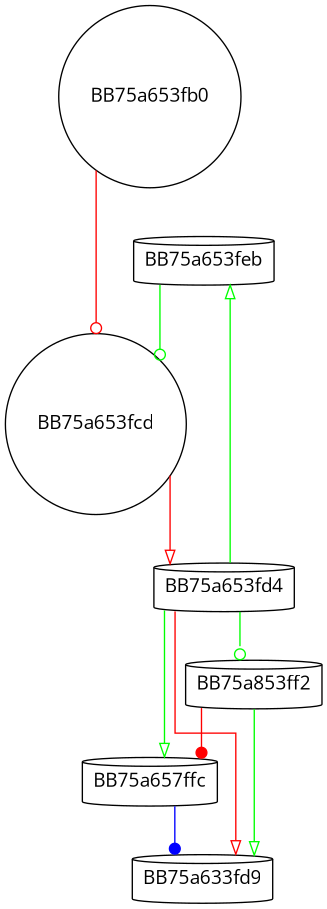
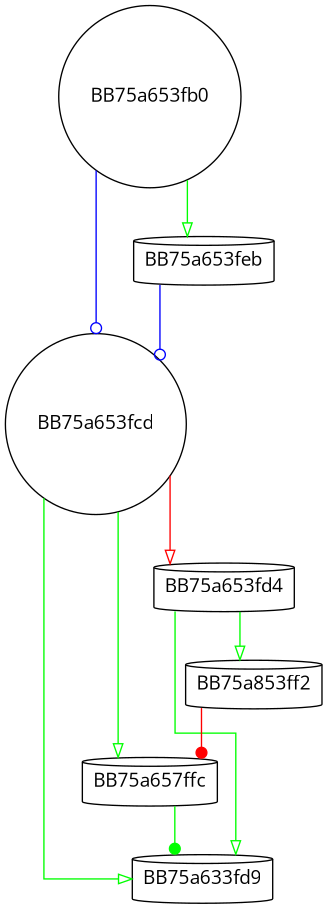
(96, 247) -> (96, 247)
(160, 317) -> (160, 317)
(230, 431) -> (187, 202)
(240, 629) -> (240, 629)
(164, 677) -> (118, 628)
(191, 733) -> (191, 733)
(254, 775) -> (44, 726)
(175, 825) -> (175, 825)
